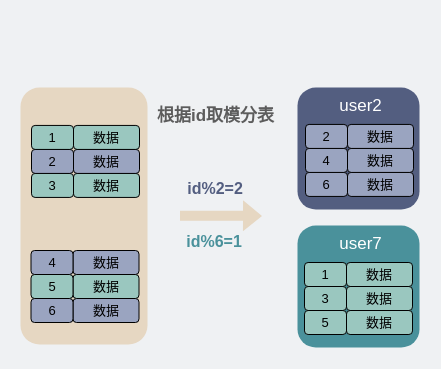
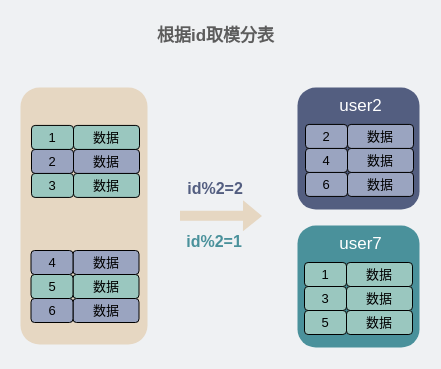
(216, 116) -> (216, 36)
(215, 243) -> (215, 243)
